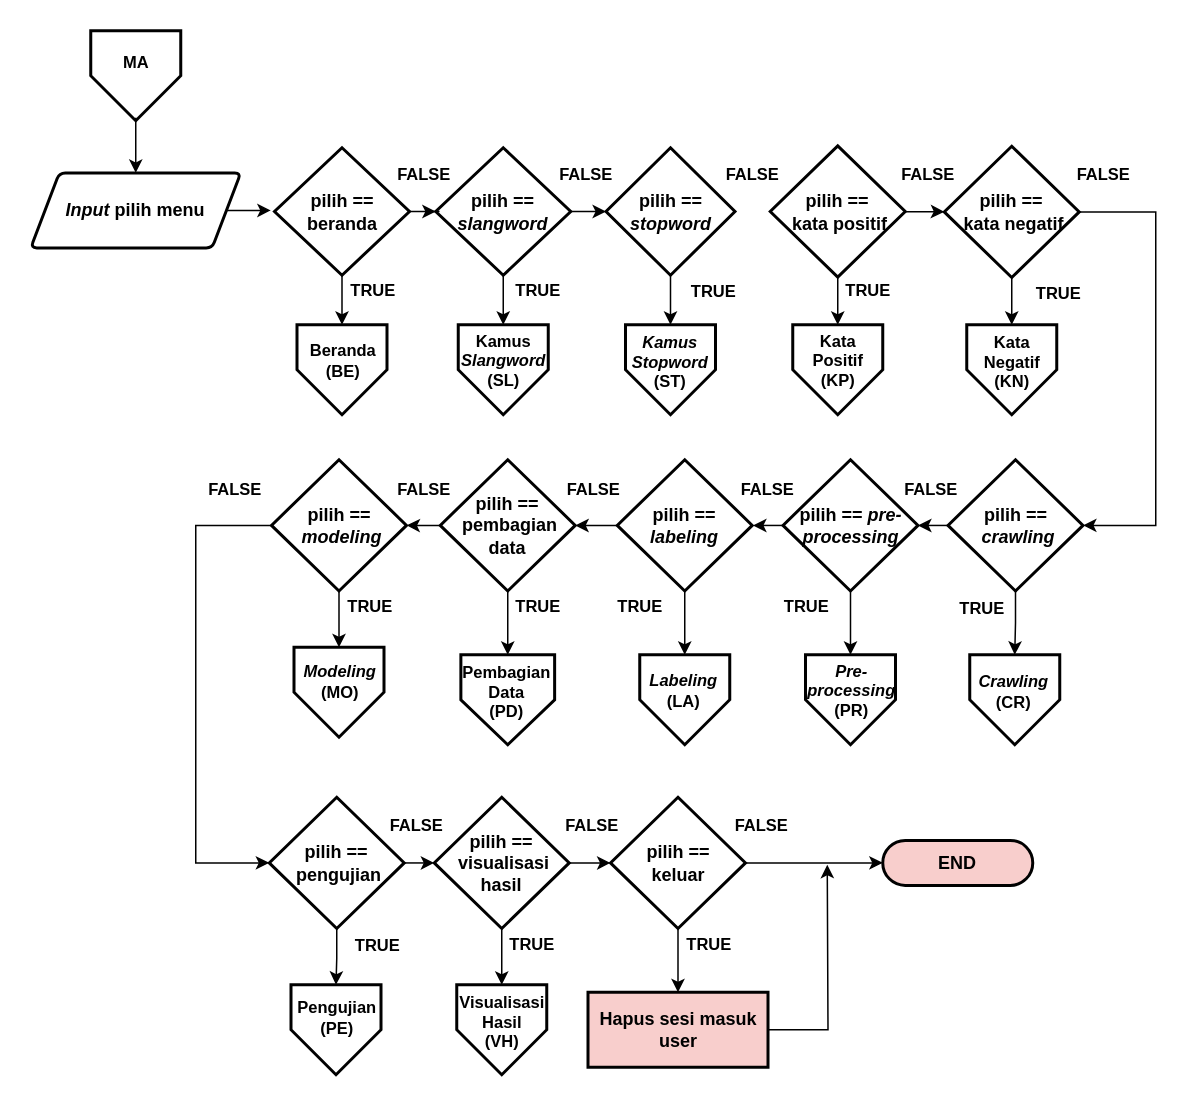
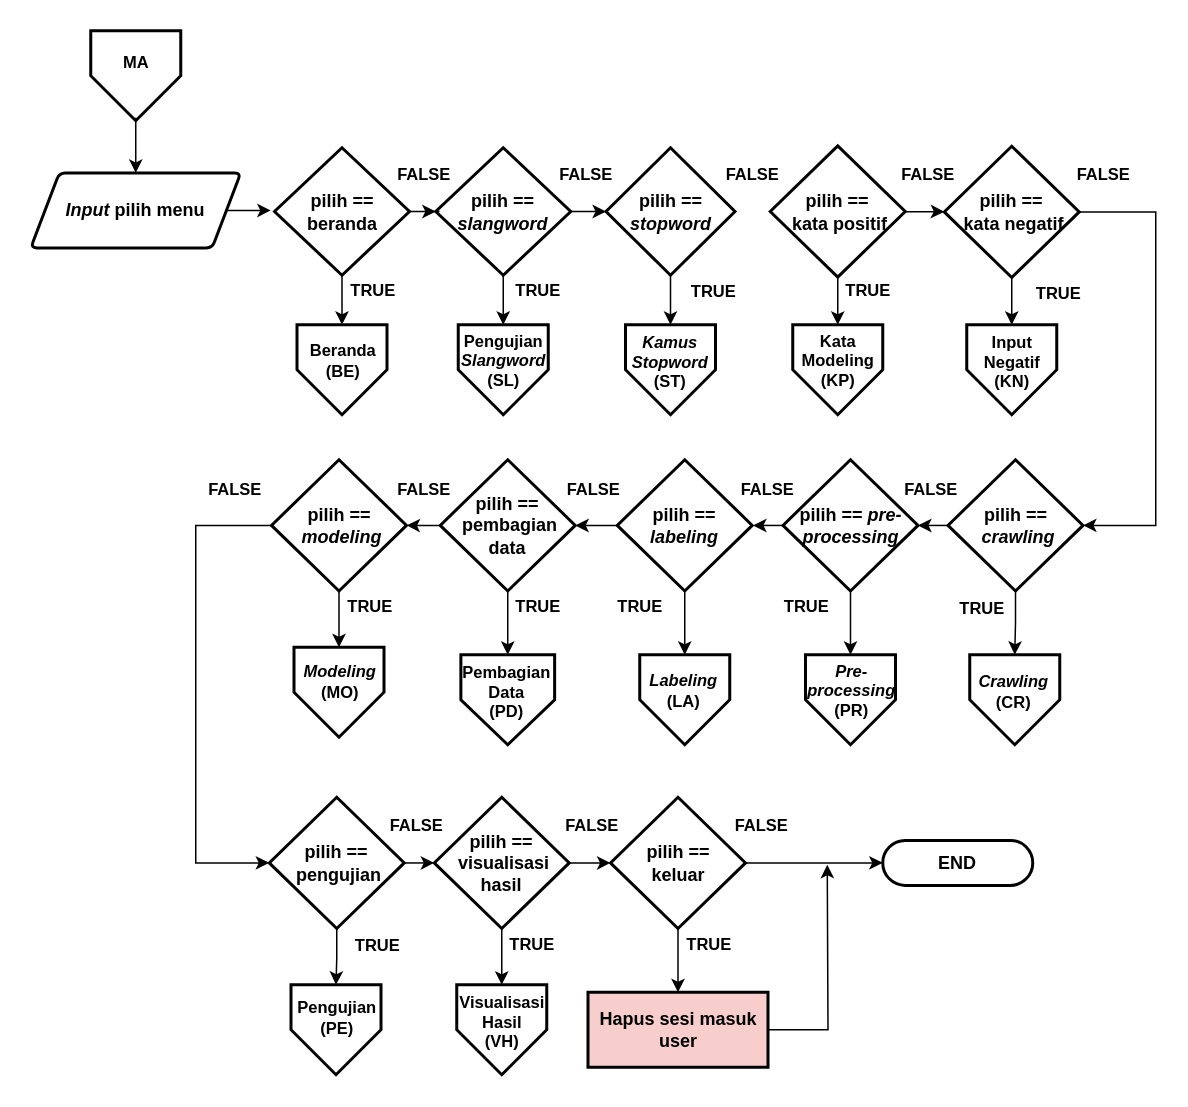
(504, 361) -> (504, 361)
(839, 361) -> (839, 361)
(1013, 362) -> (1013, 362)
(958, 863) -> (958, 863)
